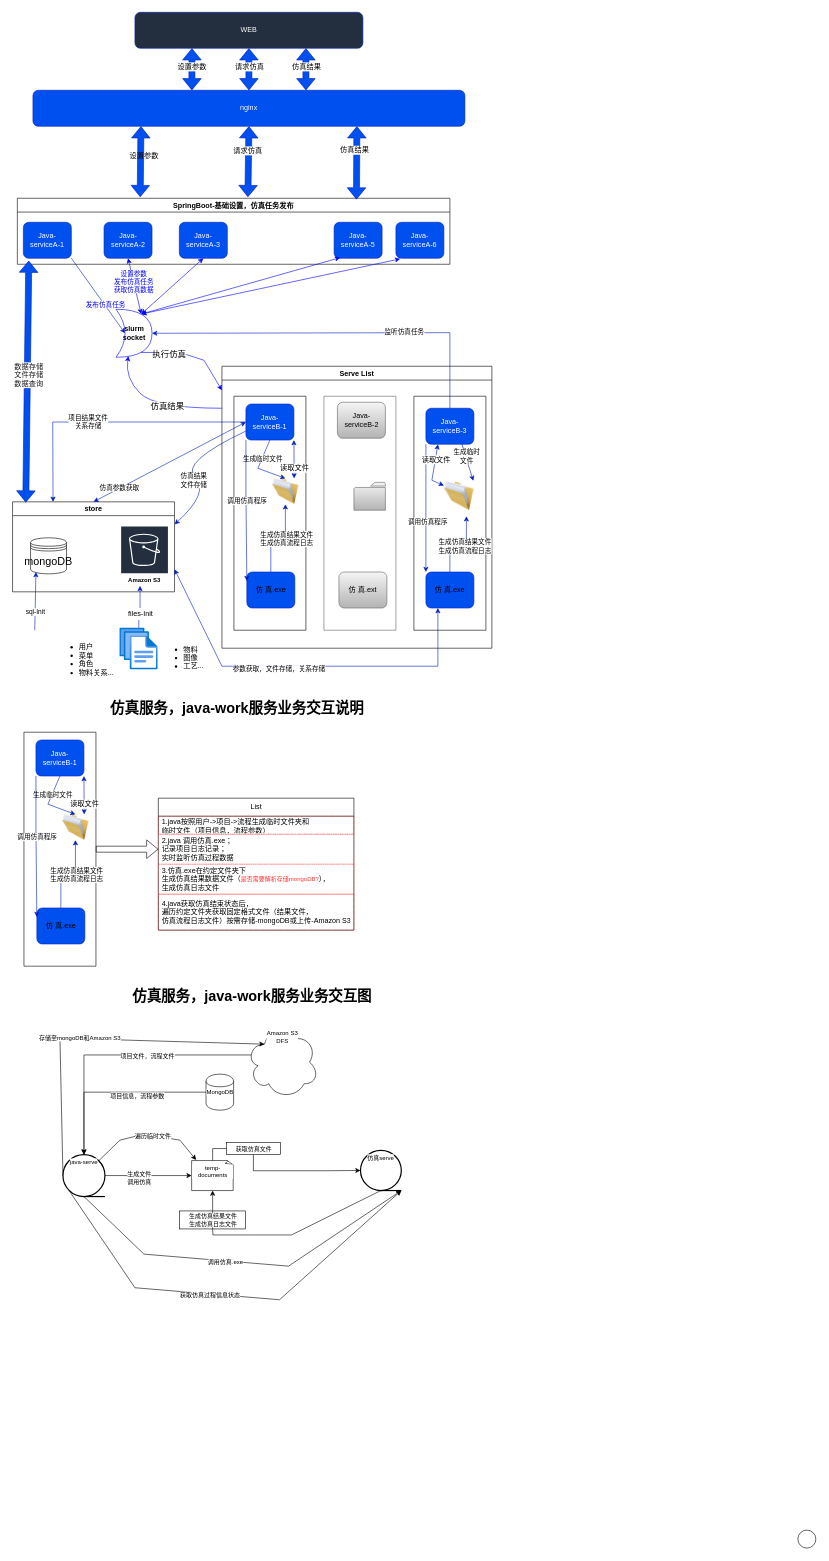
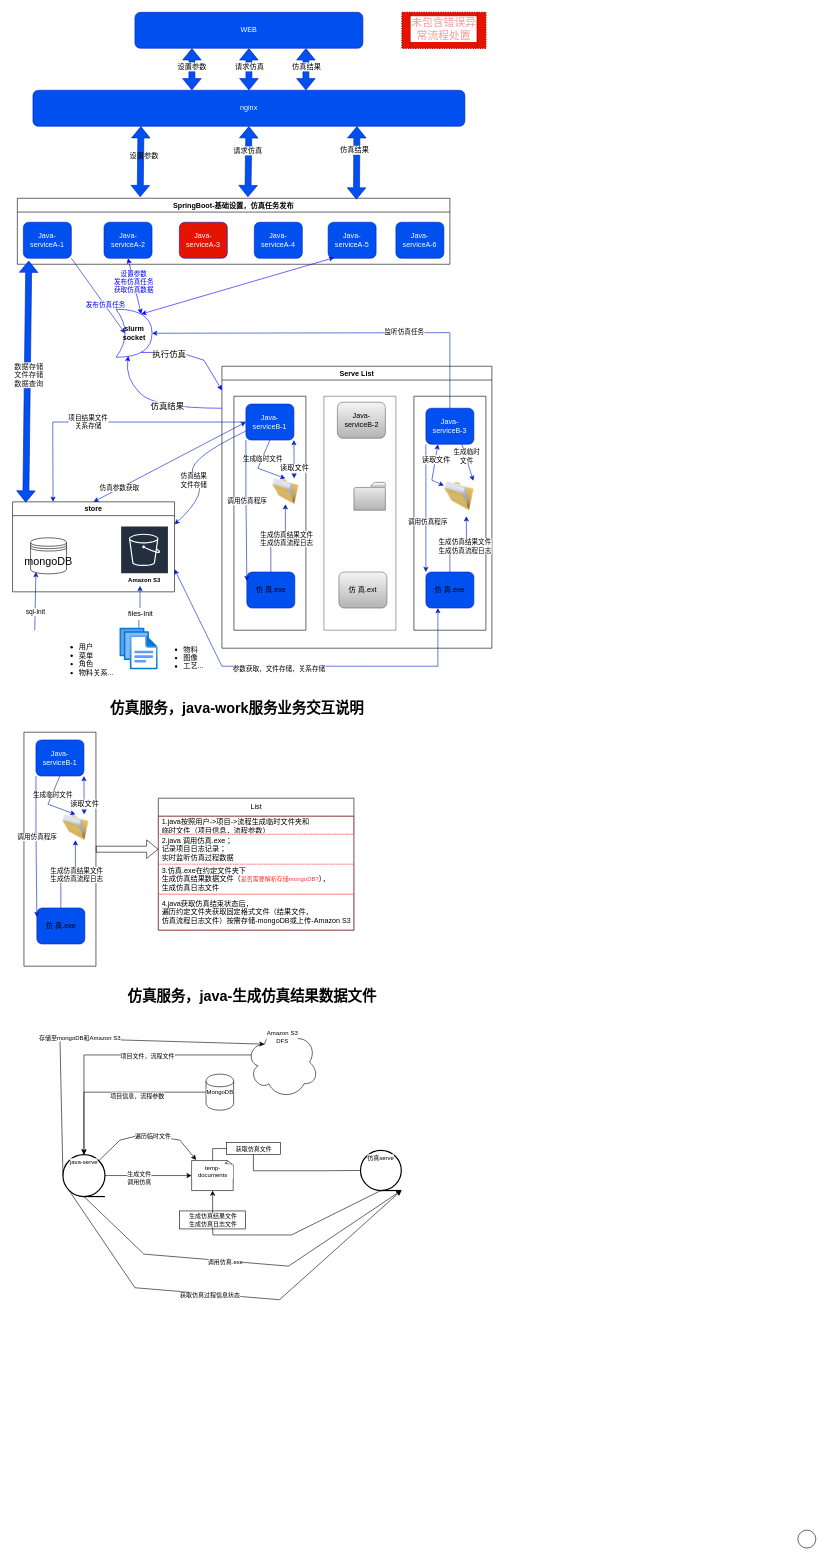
(249, 30) -> (249, 30)
none -> (444, 30)
(203, 240) -> (203, 240)
none -> (278, 240)
(358, 240) -> (352, 240)
(260, 289) -> none
(167, 291) -> none
(252, 996) -> (252, 996)
(354, 1171) -> (356, 1171)
